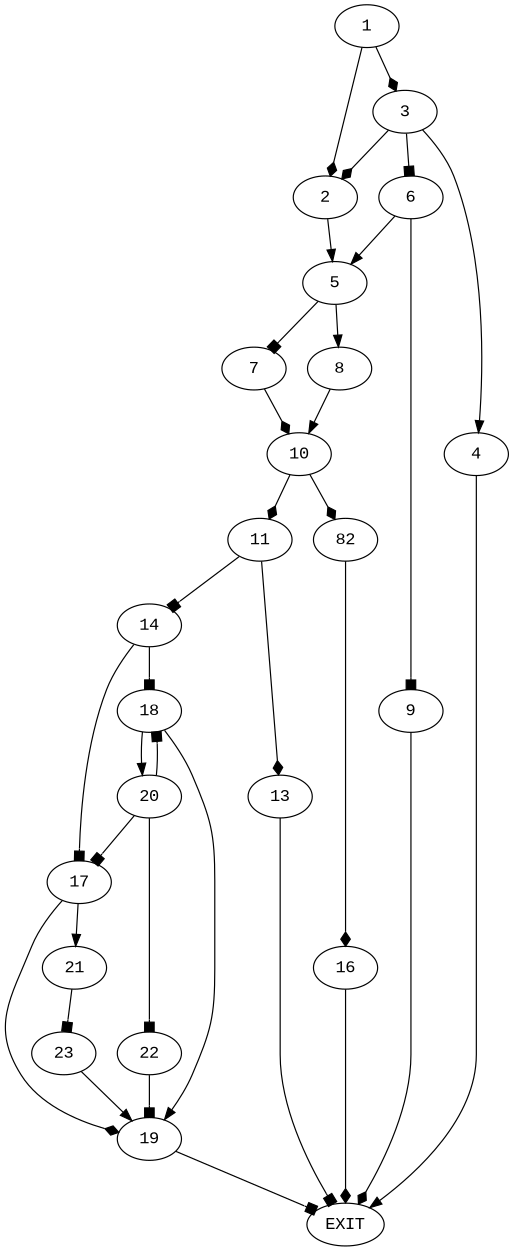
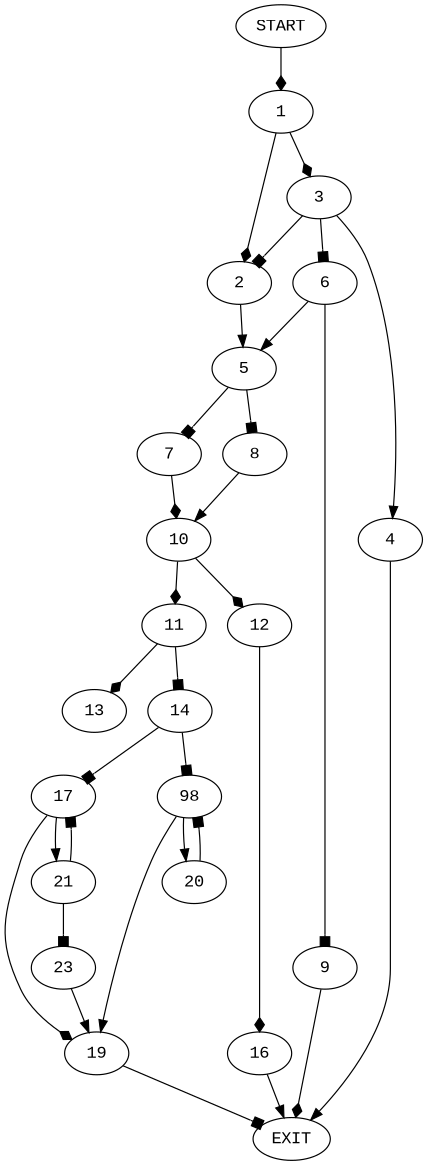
none -> (281, 26)
(370, 149) -> (283, 236)
(337, 320) -> (249, 405)
(346, 540) -> (260, 625)
(149, 711) -> (189, 797)
(118, 835) -> (71, 845)
(280, 1010) -> none
(149, 1053) -> none
(346, 1089) -> (273, 1090)
